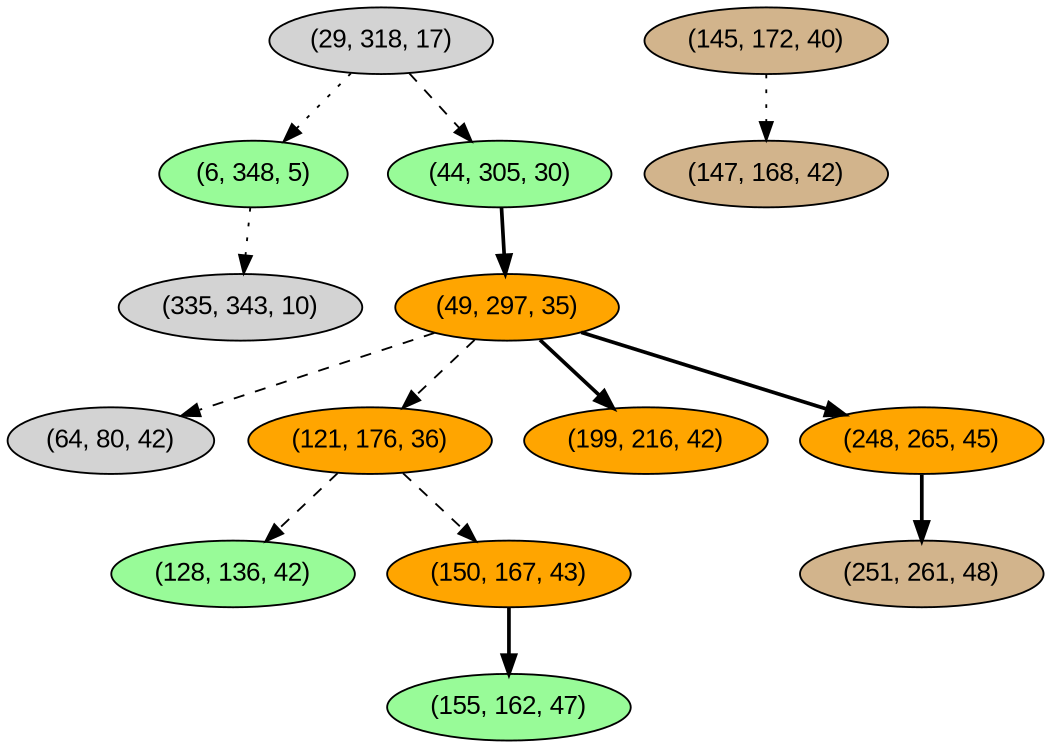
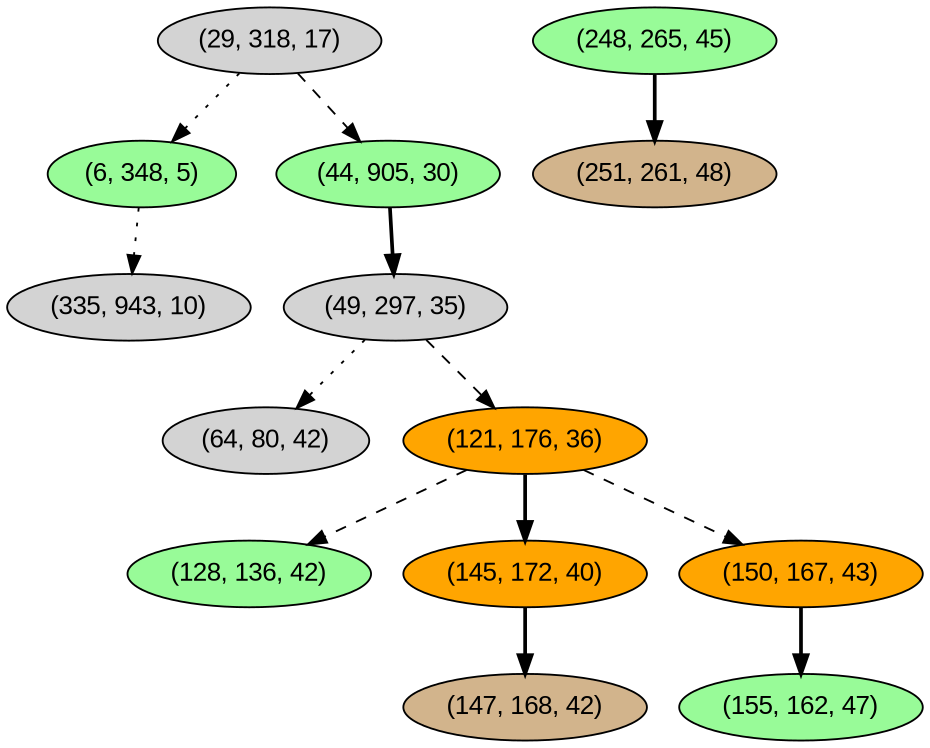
(766, 41) -> (525, 574)
(766, 98) -> (525, 632)
(500, 174) -> (388, 174)
(240, 307) -> (129, 307)
(507, 307) -> (396, 307)
(317, 371) -> (337, 367)
(704, 371) -> none
(646, 441) -> none
(922, 441) -> (655, 41)
none -> (525, 498)
